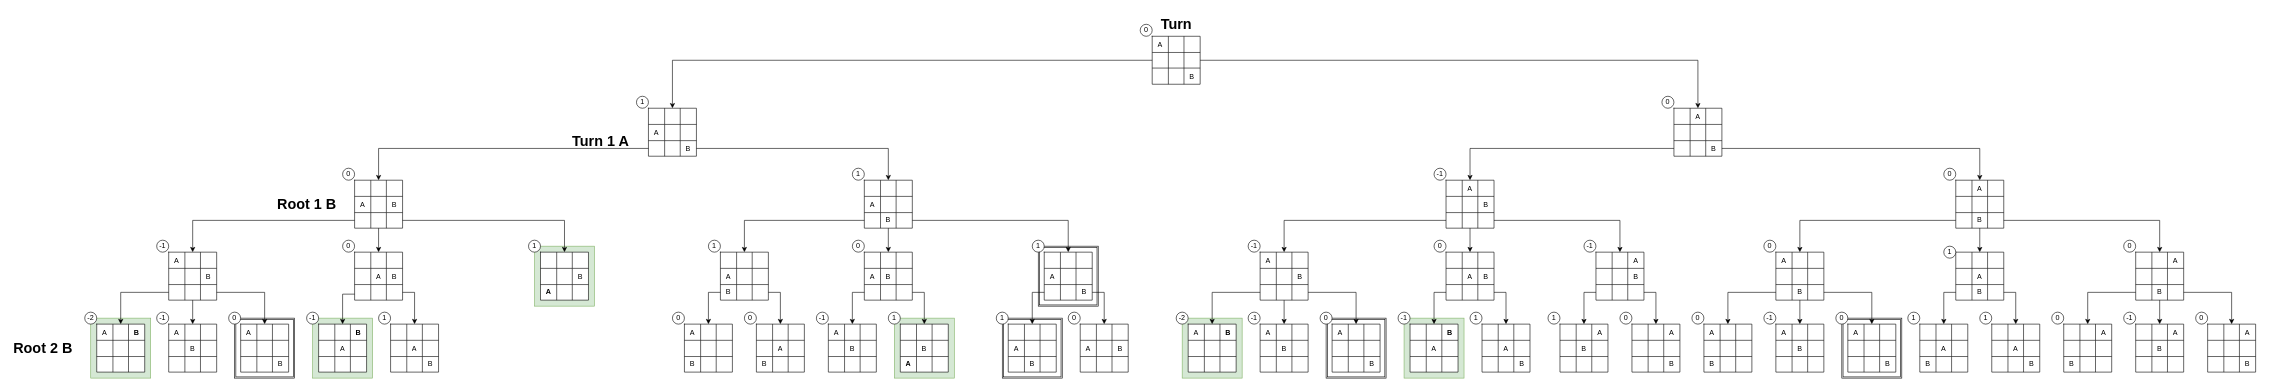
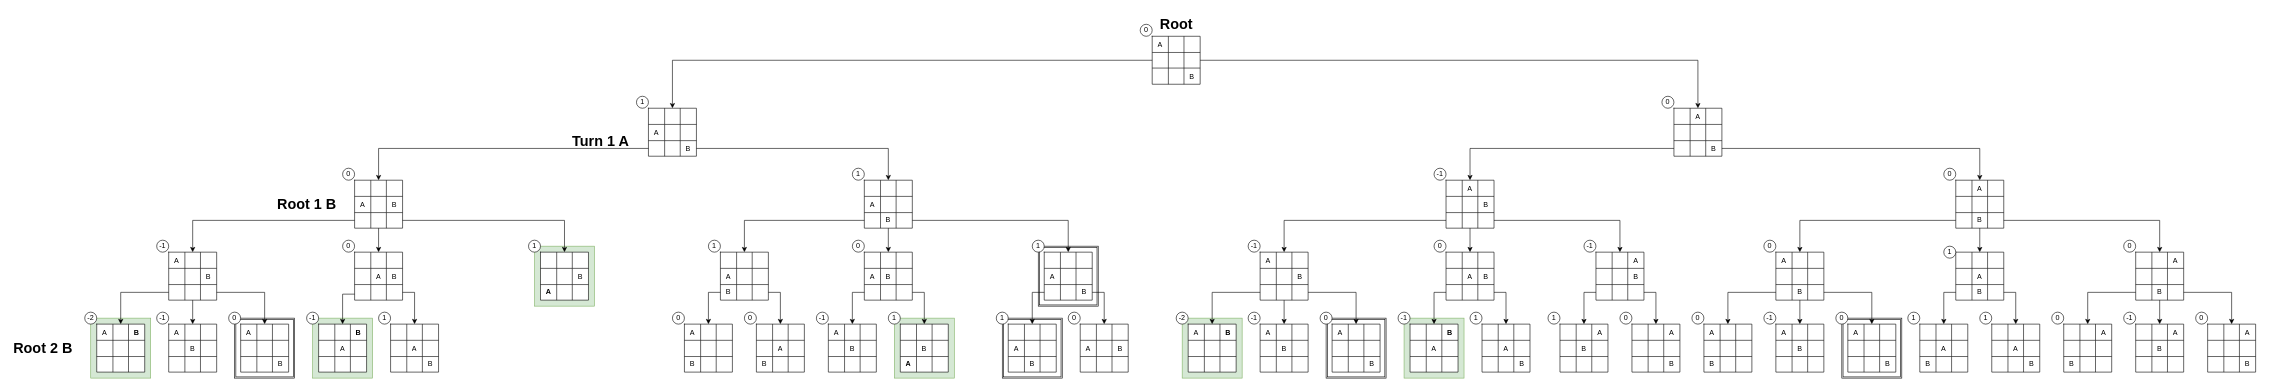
(1177, 24) -> (1177, 24)
